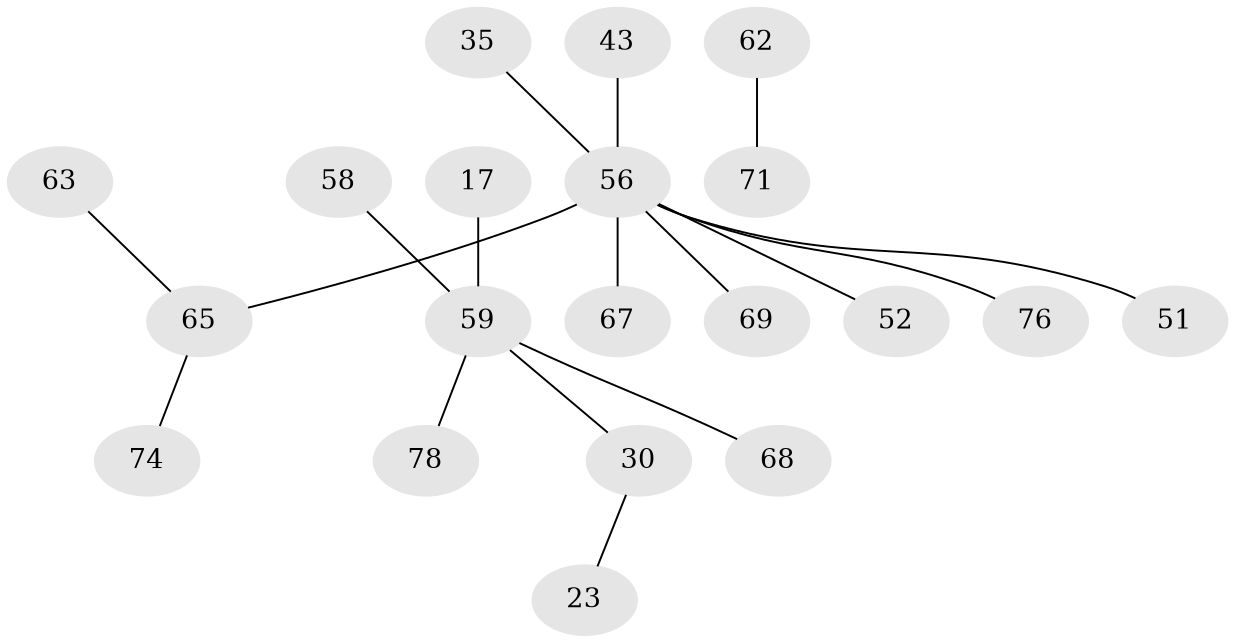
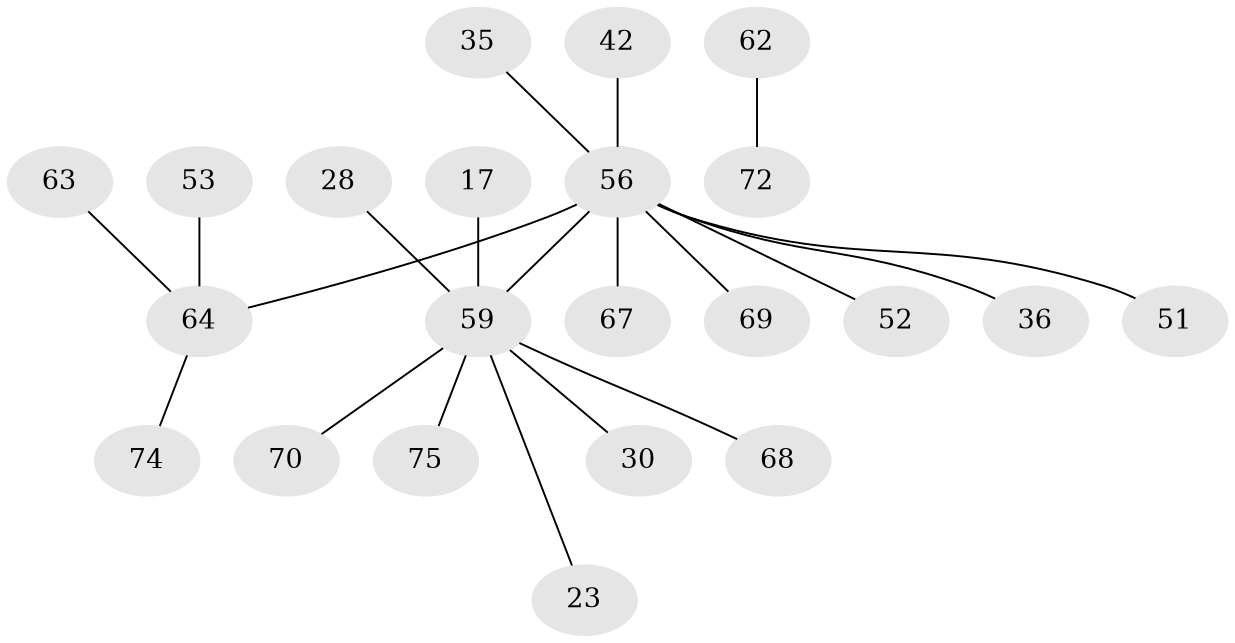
(618, 43) -> (618, 43)
none -> (199, 182)
(339, 182) -> (339, 182)
(757, 182) -> (757, 182)
none -> (548, 251)
(199, 321) -> (199, 321)
(1036, 321) -> (1036, 321)
none -> (287, 461)
(426, 461) -> (426, 461)
(612, 531) -> (531, 460)
